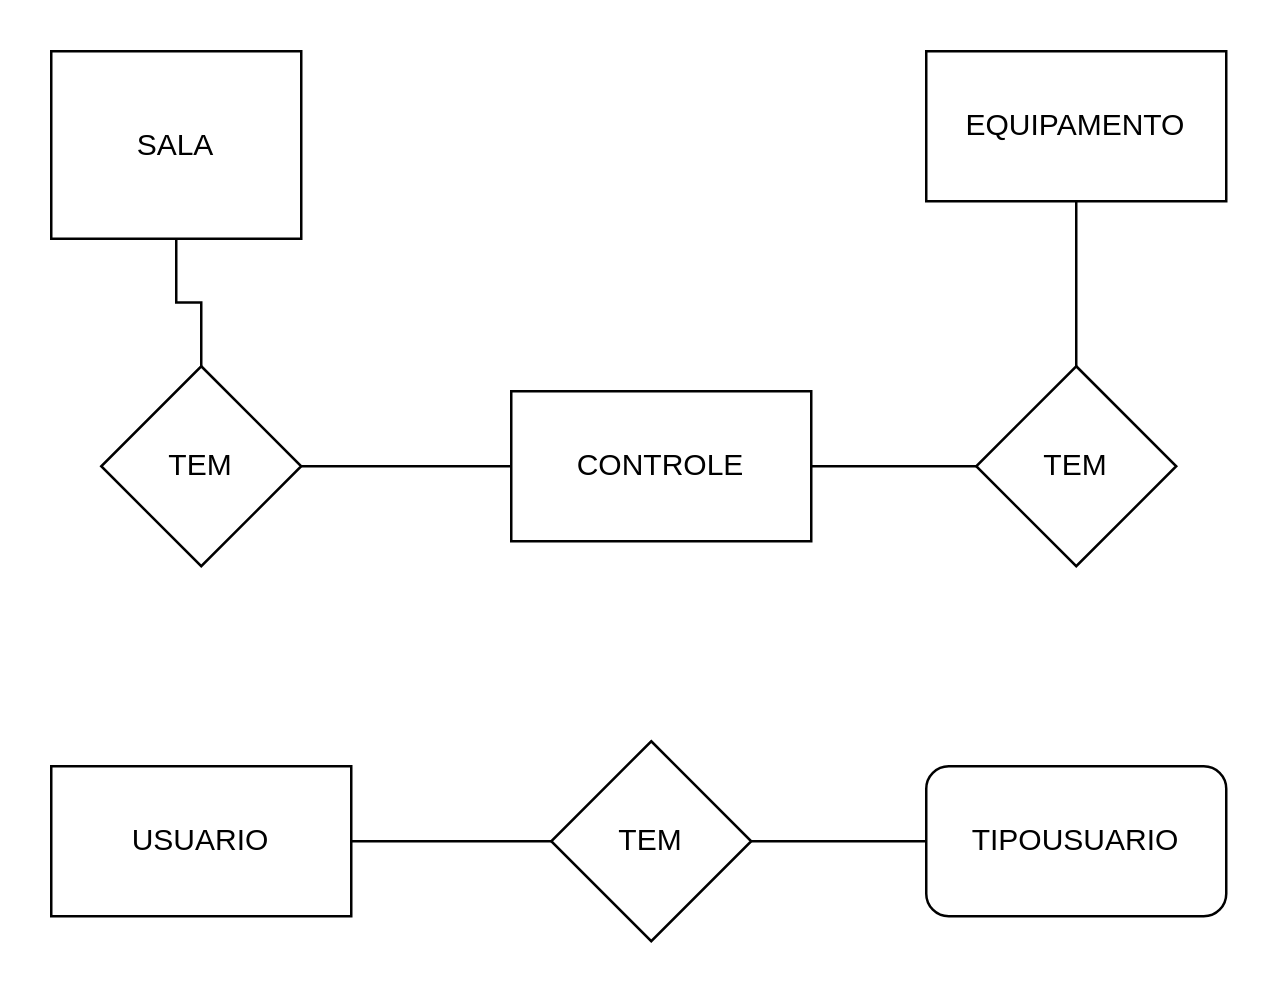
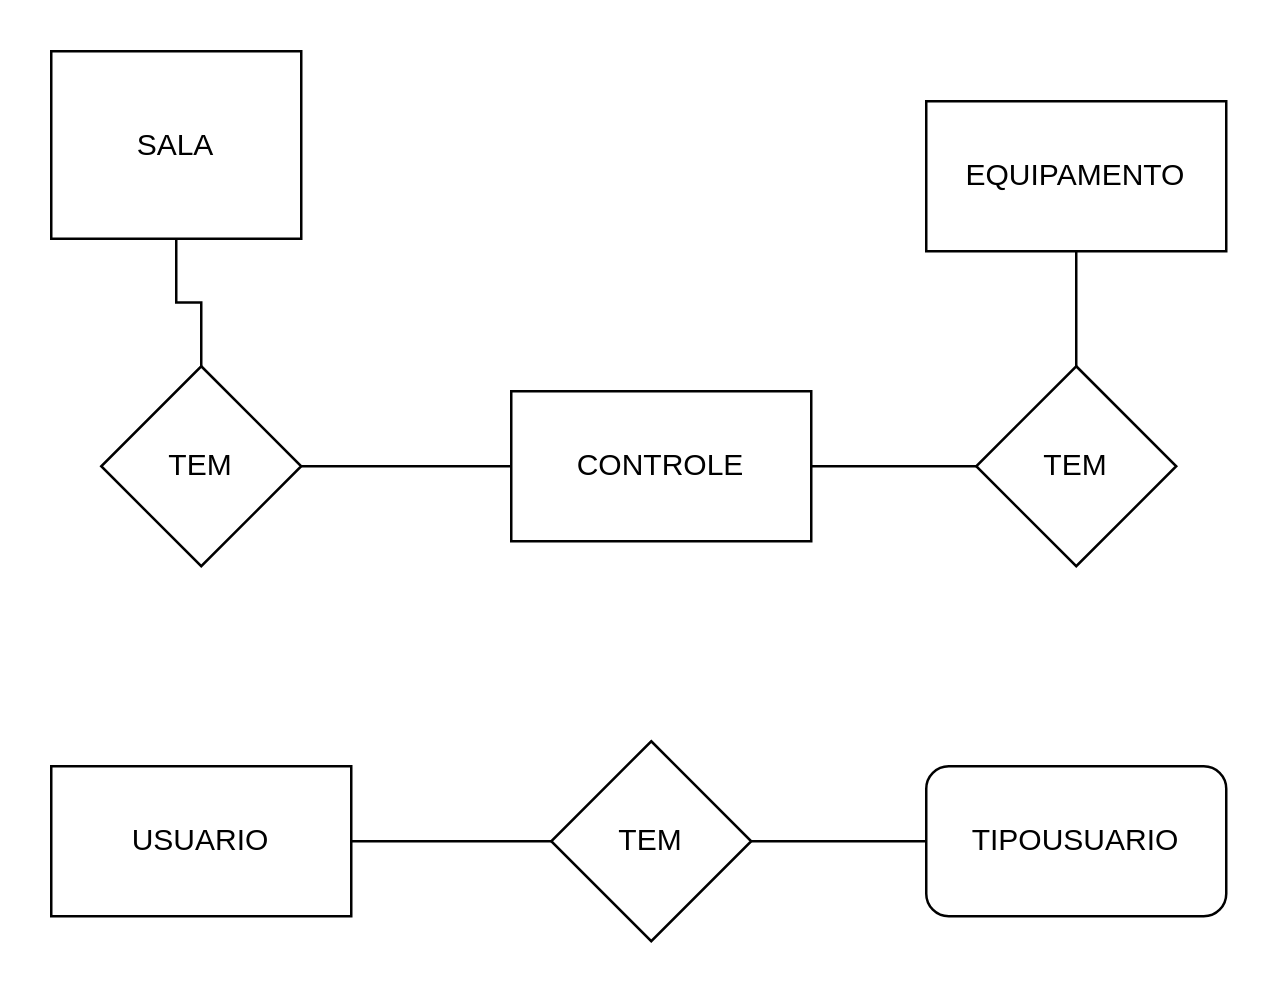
(1076, 126) -> (1076, 176)
